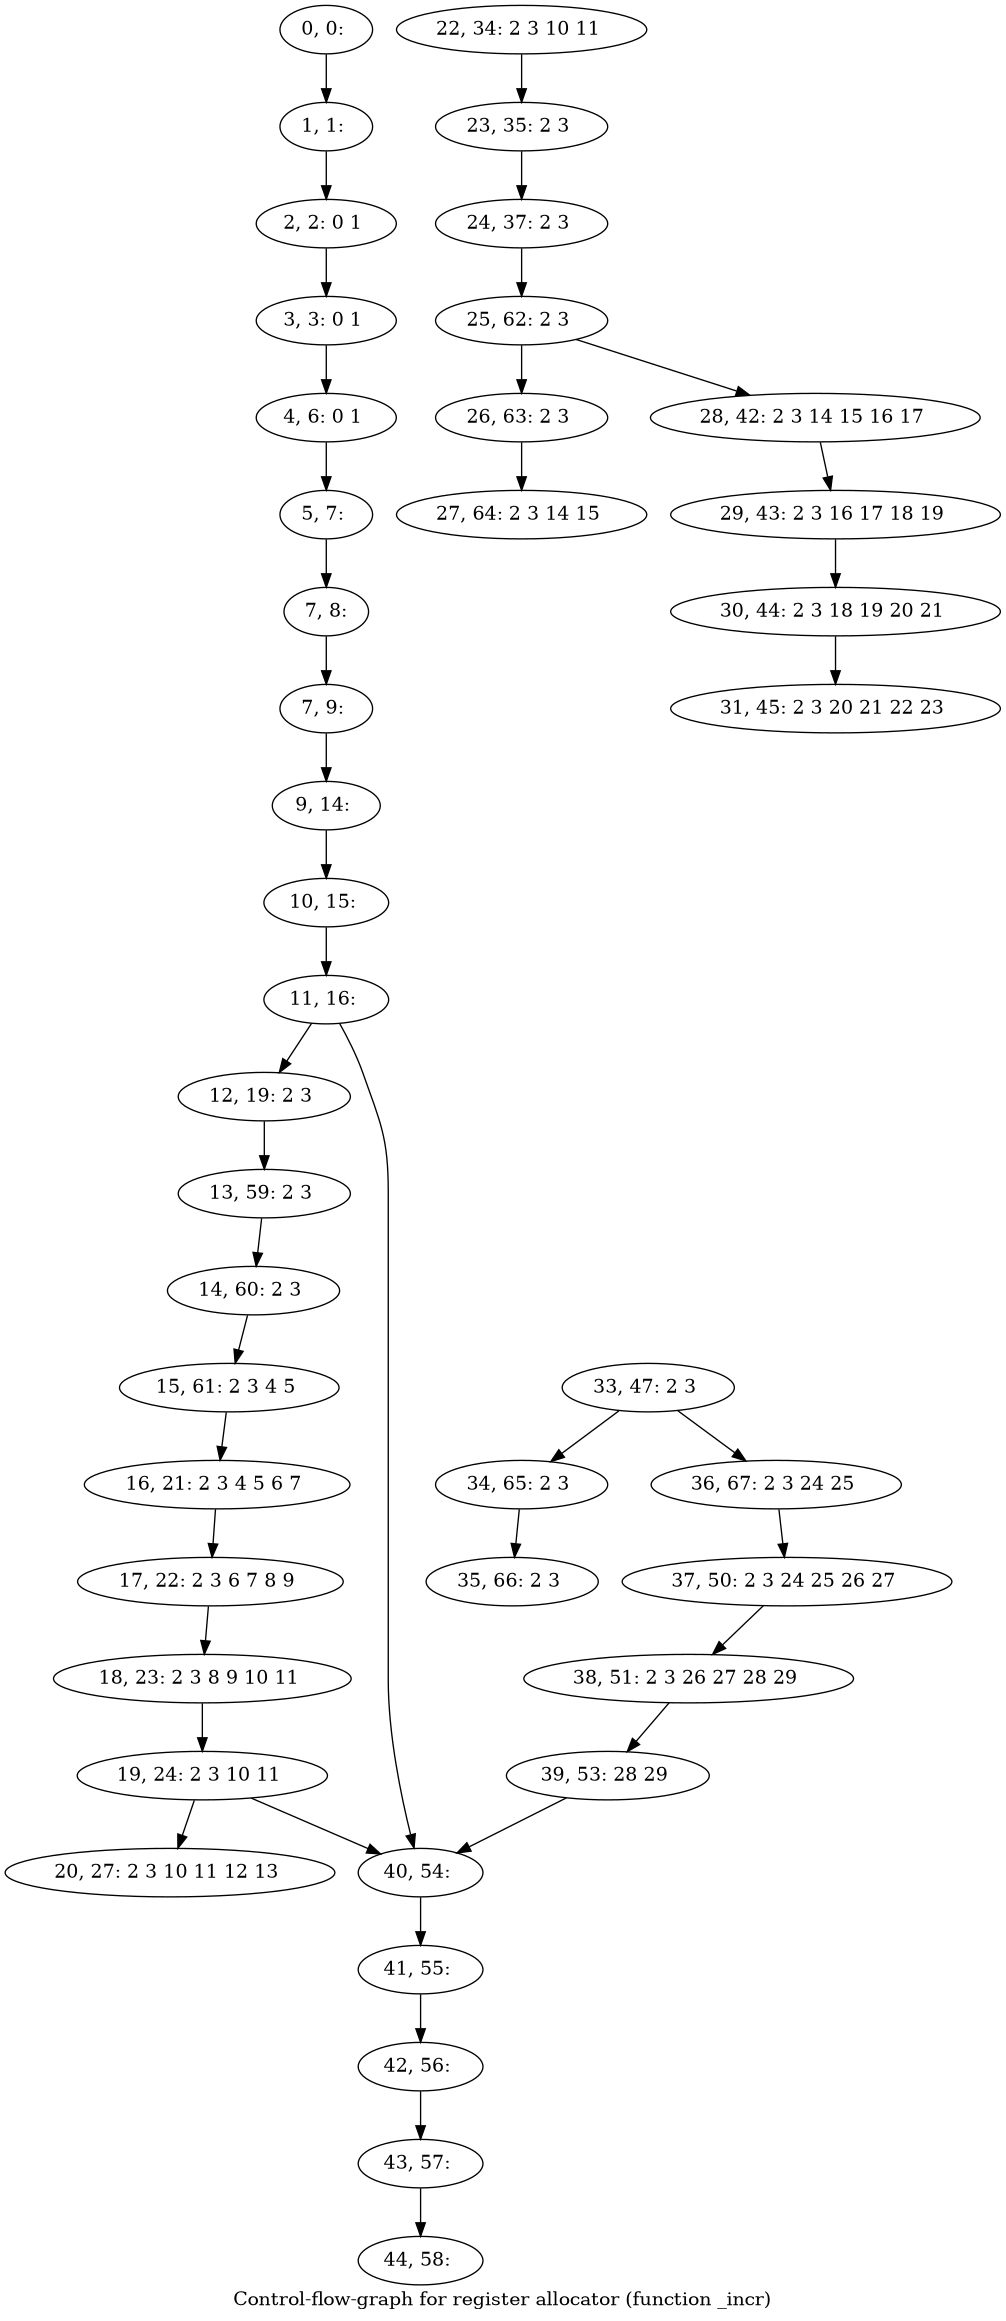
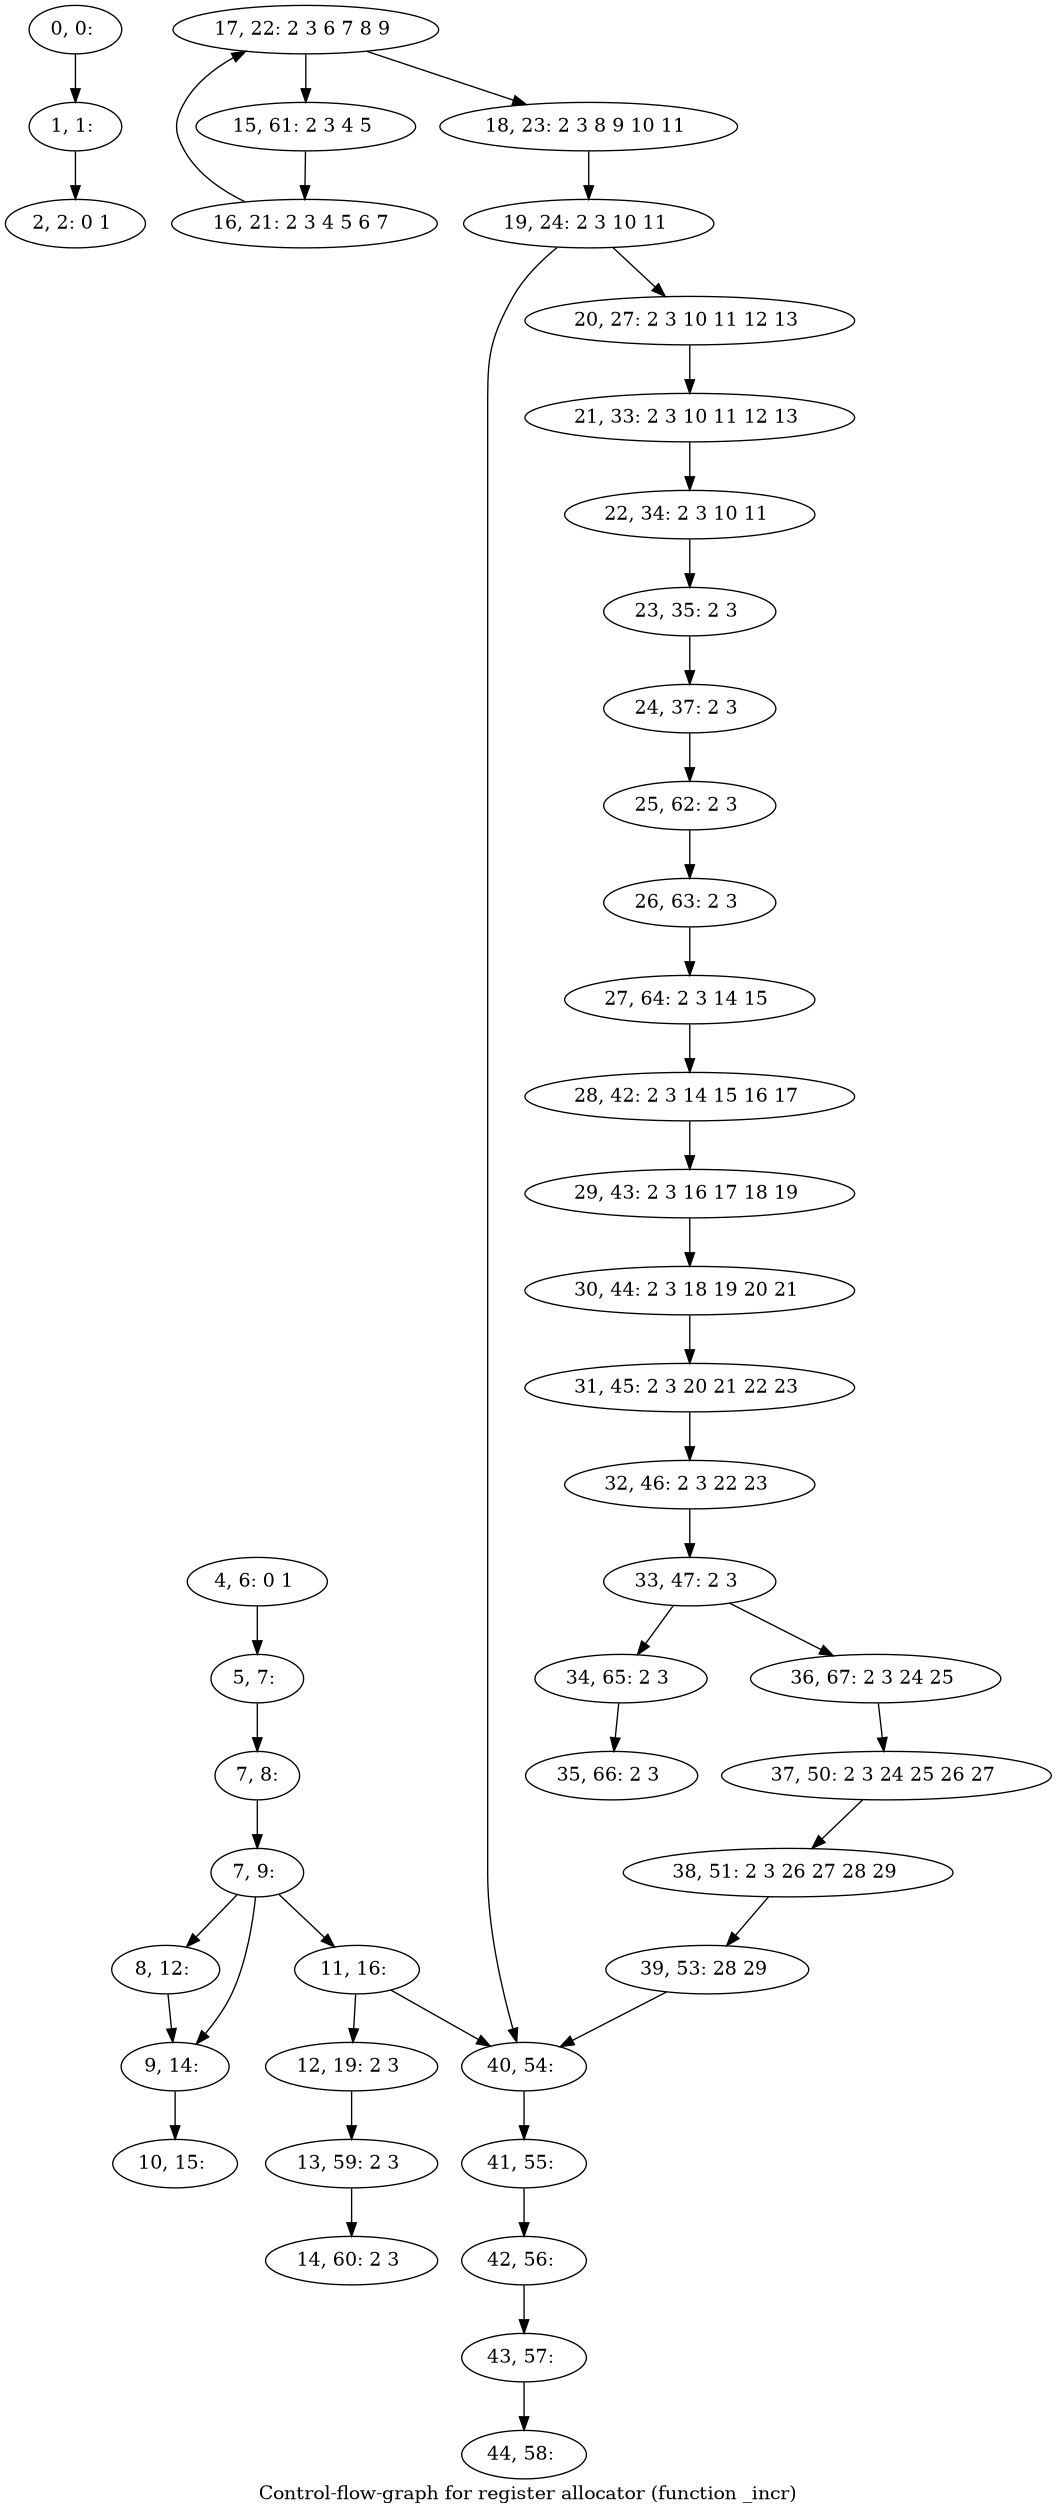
(326, 321) -> none
(656, 365) -> (690, 1042)
none -> (690, 418)
(326, 945) -> (302, 1916)
(243, 1333) -> (306, 72)
none -> (690, 1485)
none -> (166, 1970)
